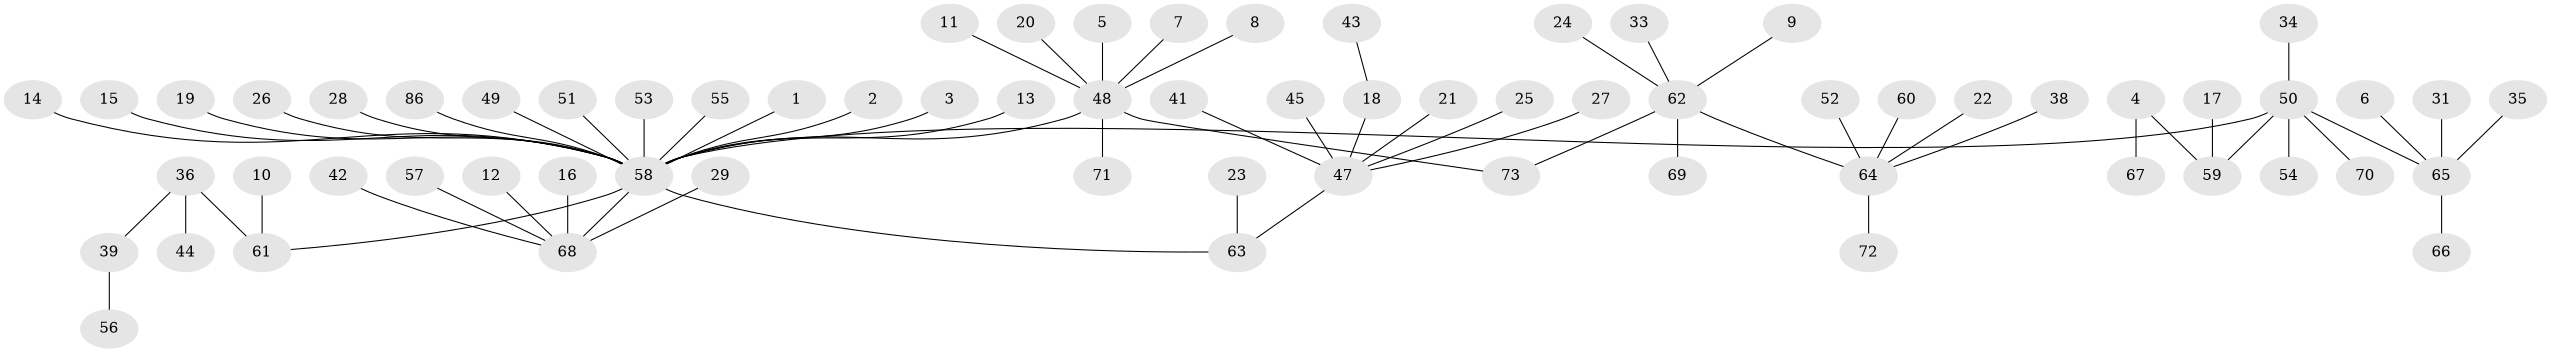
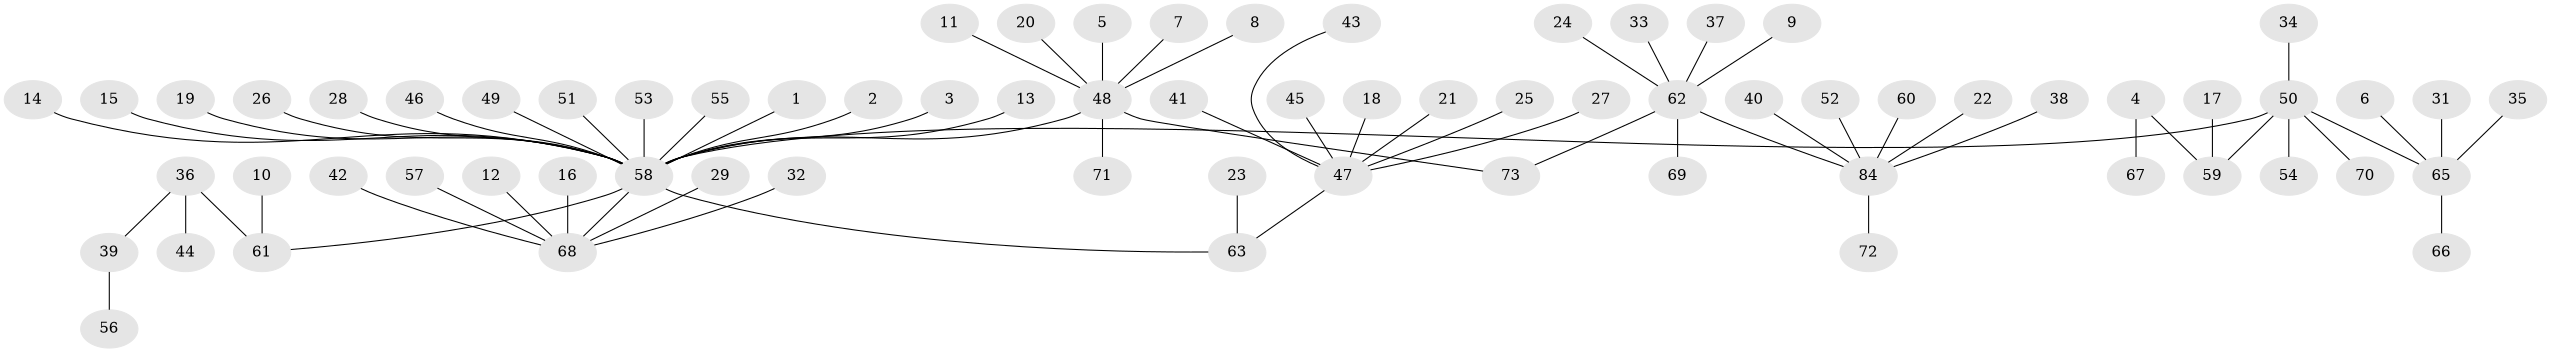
none -> (1716, 23)
(1362, 62) -> (1252, 96)
(415, 100) -> (415, 100)
none -> (1754, 100)
none -> (797, 176)
(1869, 176) -> (1869, 176)
